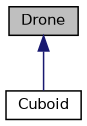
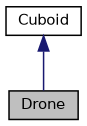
(44, 71) -> (44, 71)
